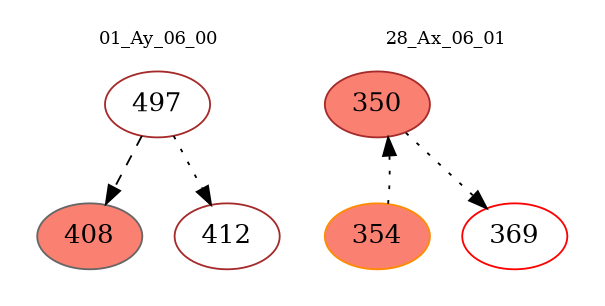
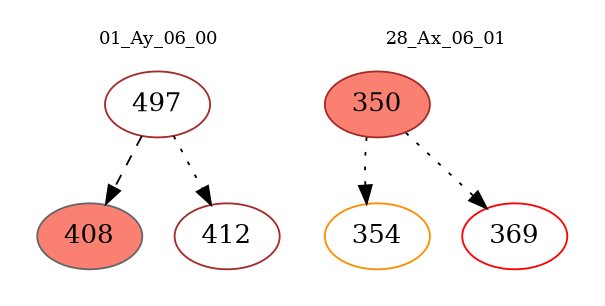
(390, 180) -> (365, 161)
(377, 236) -> (377, 236)
